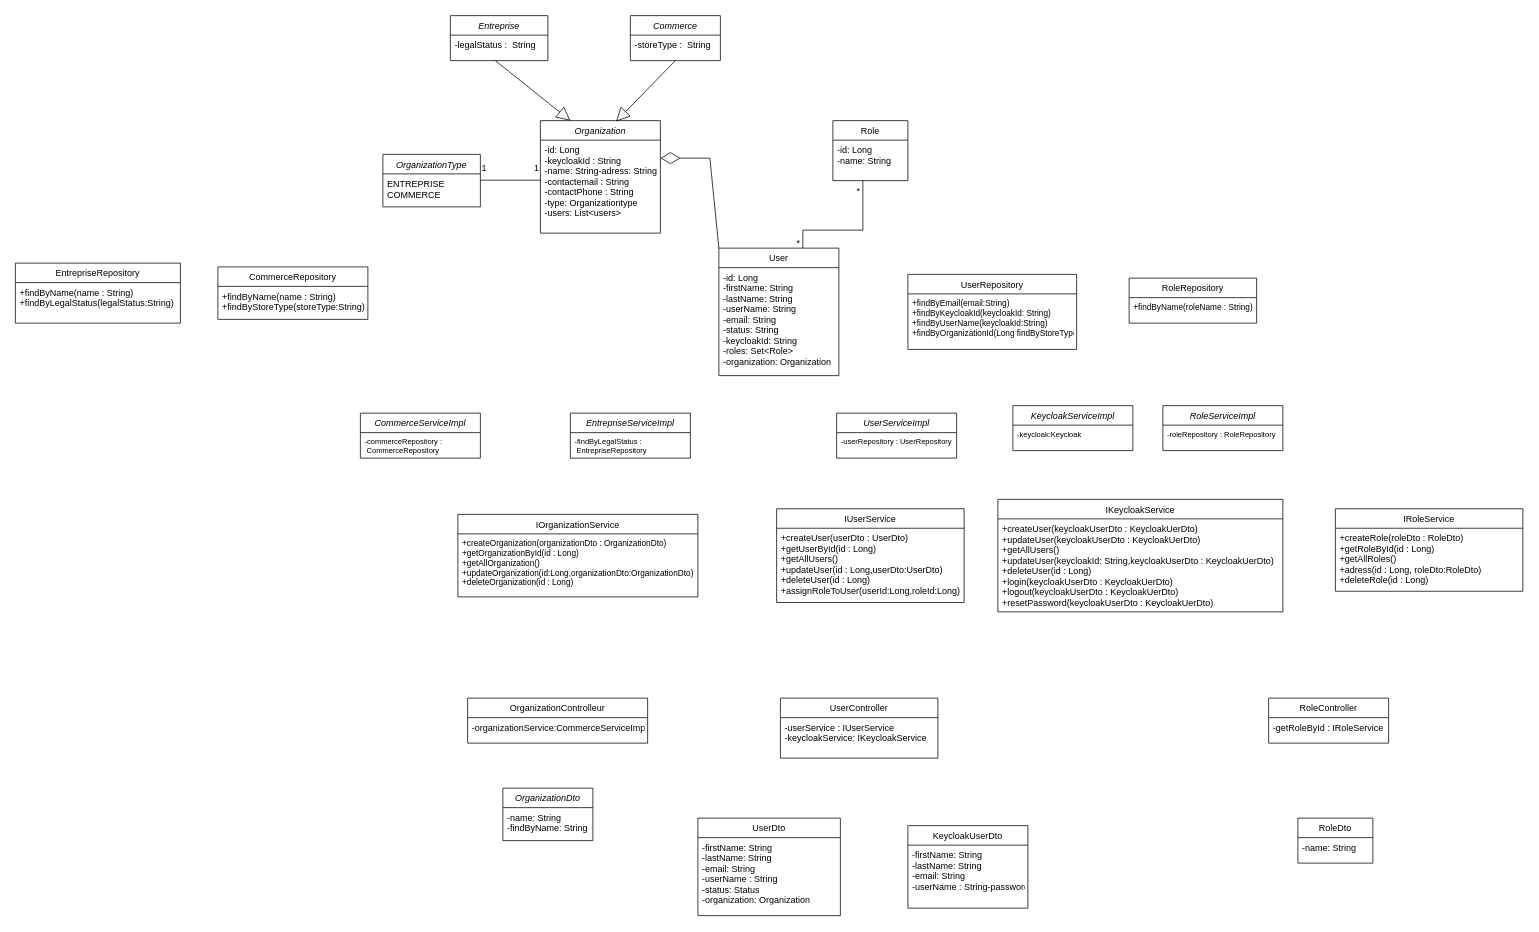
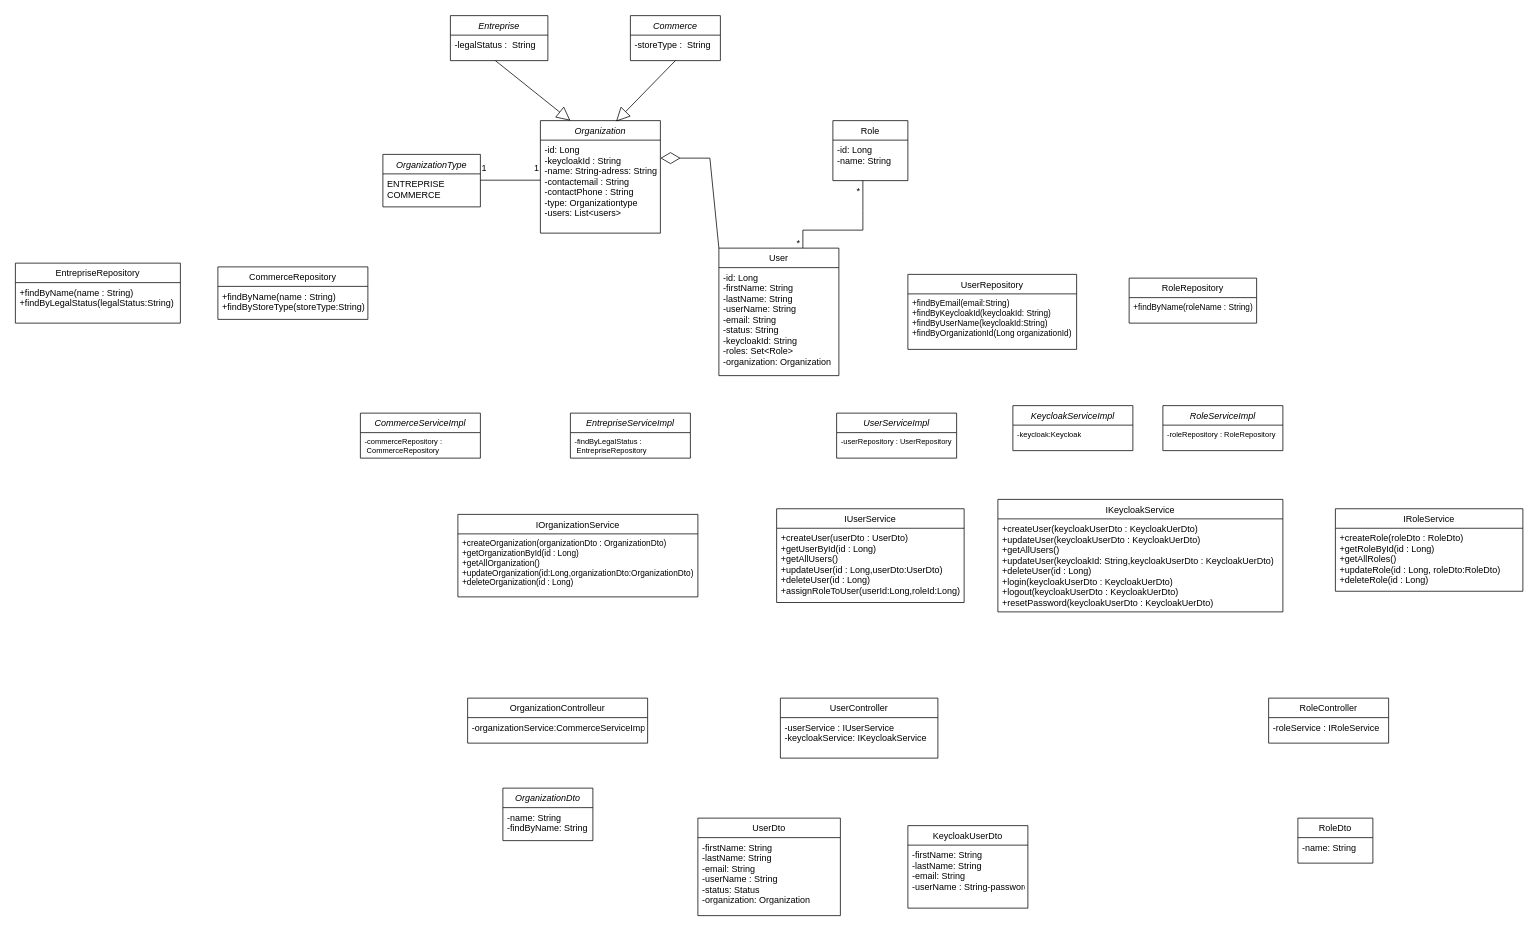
(965, 303) -> (965, 303)
(1408, 538) -> (1408, 538)
(1334, 728) -> (1333, 728)
